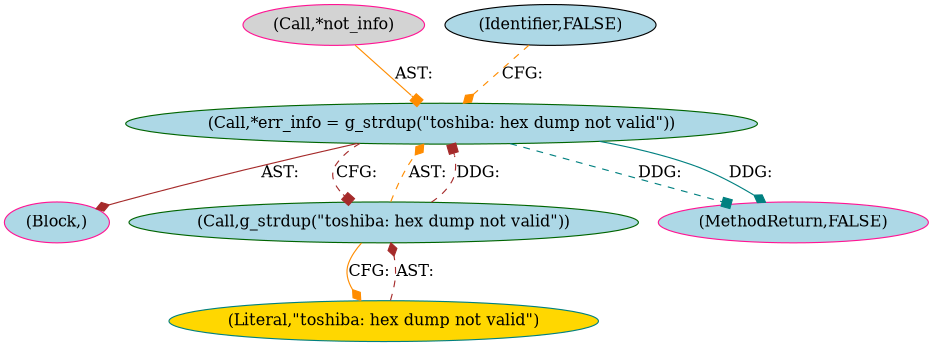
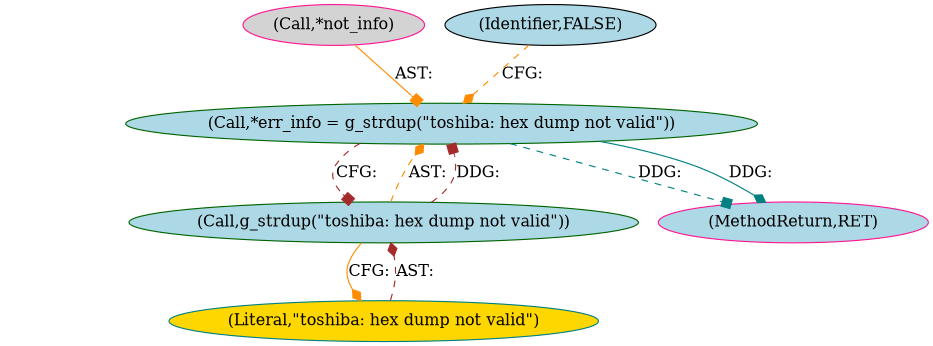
(57, 222) -> none
(793, 222) -> (793, 222)
